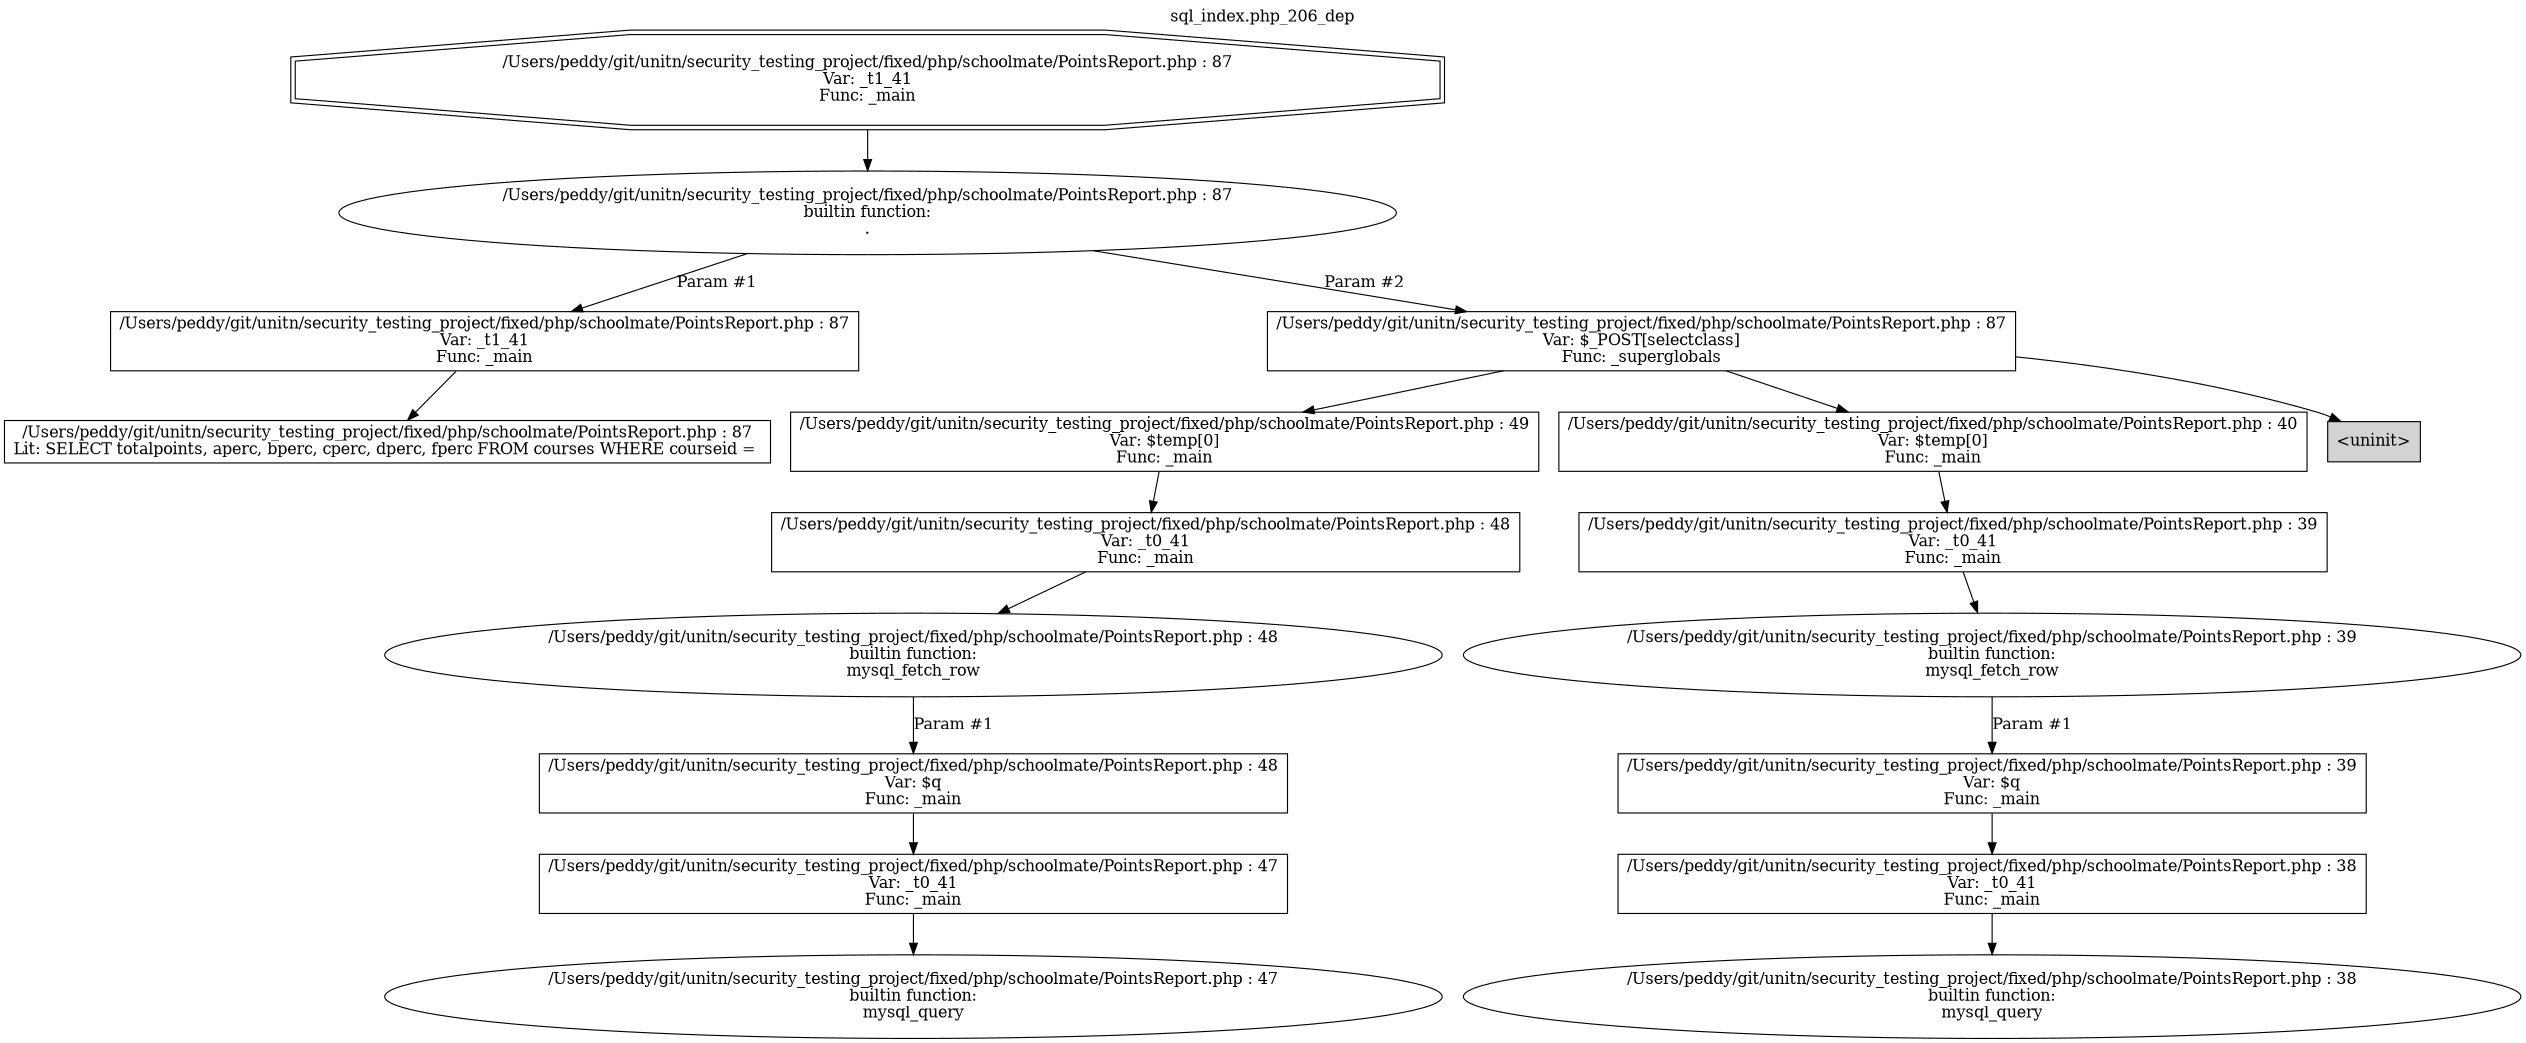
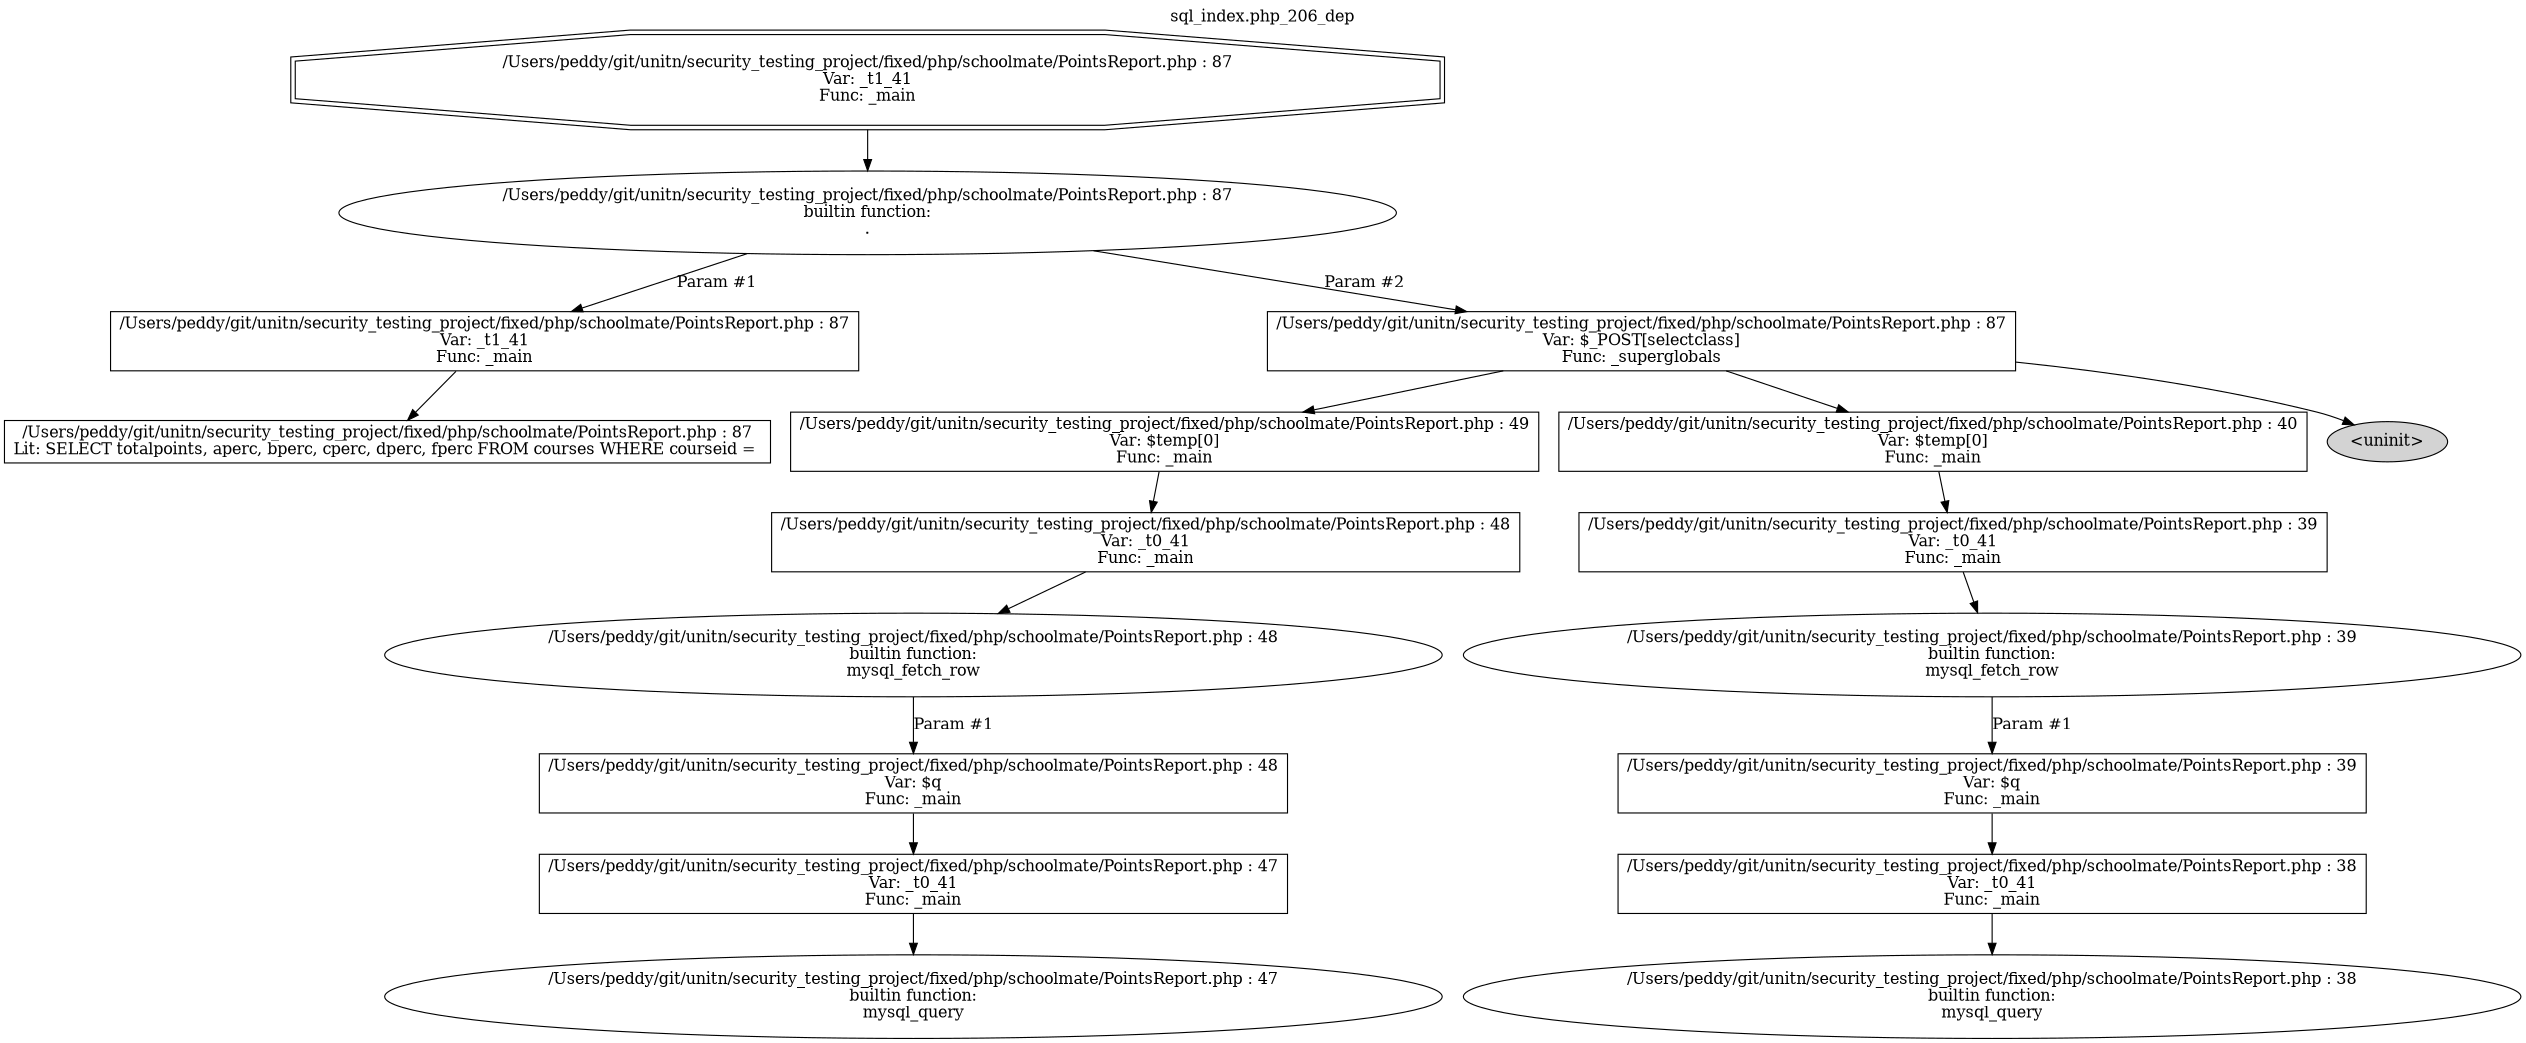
(2374, 442) -> (2387, 442)
